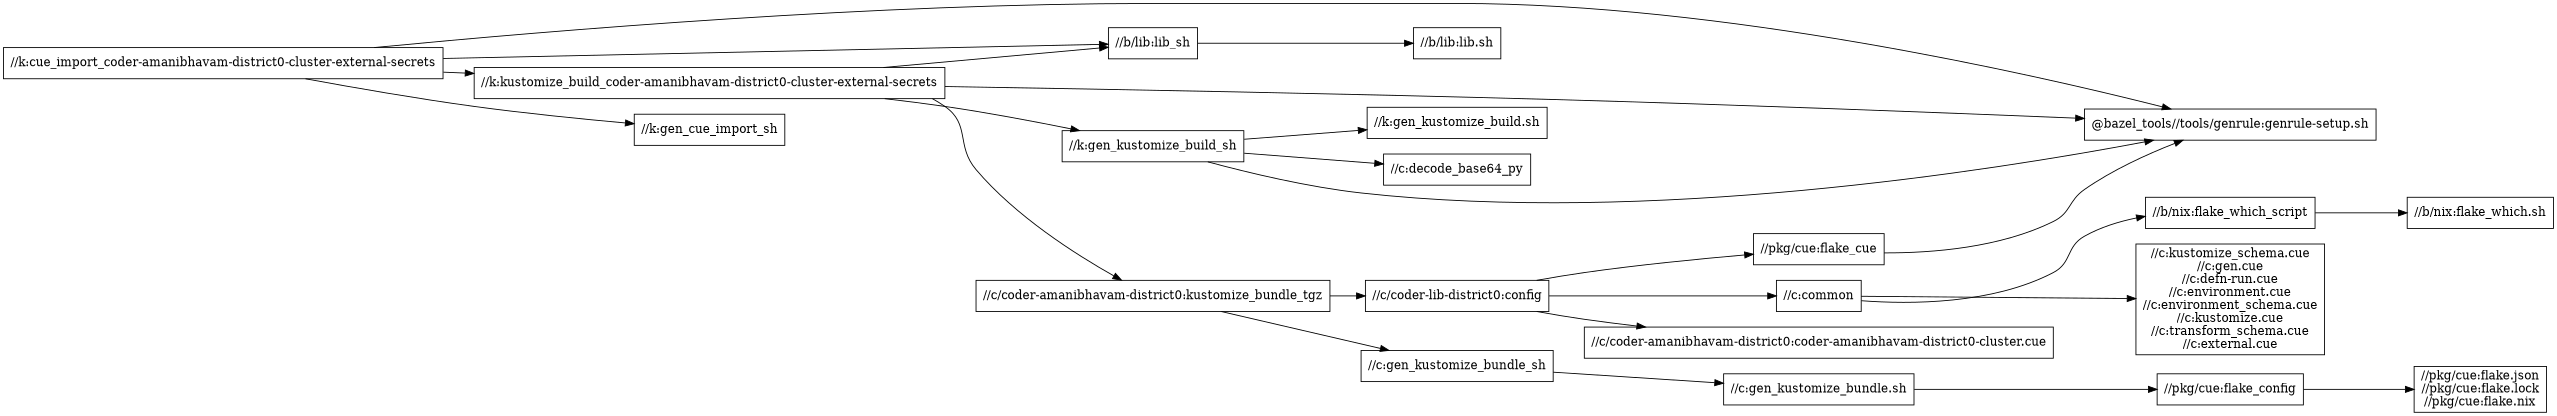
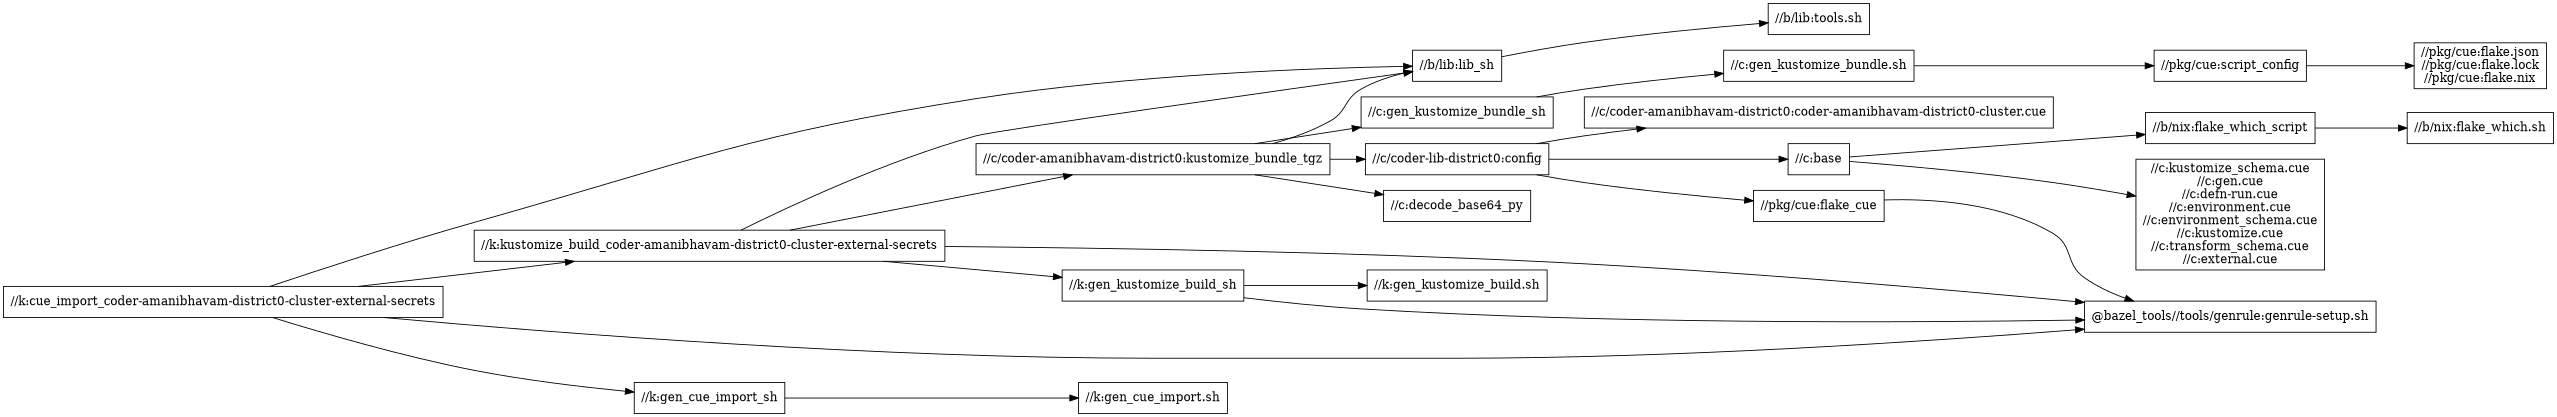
(1457, 43) -> (1819, 19)
none -> (1341, 112)
(1309, 158) -> (1315, 184)
(1819, 296) -> (1819, 159)
(2230, 389) -> (2230, 66)
none -> (1153, 398)
